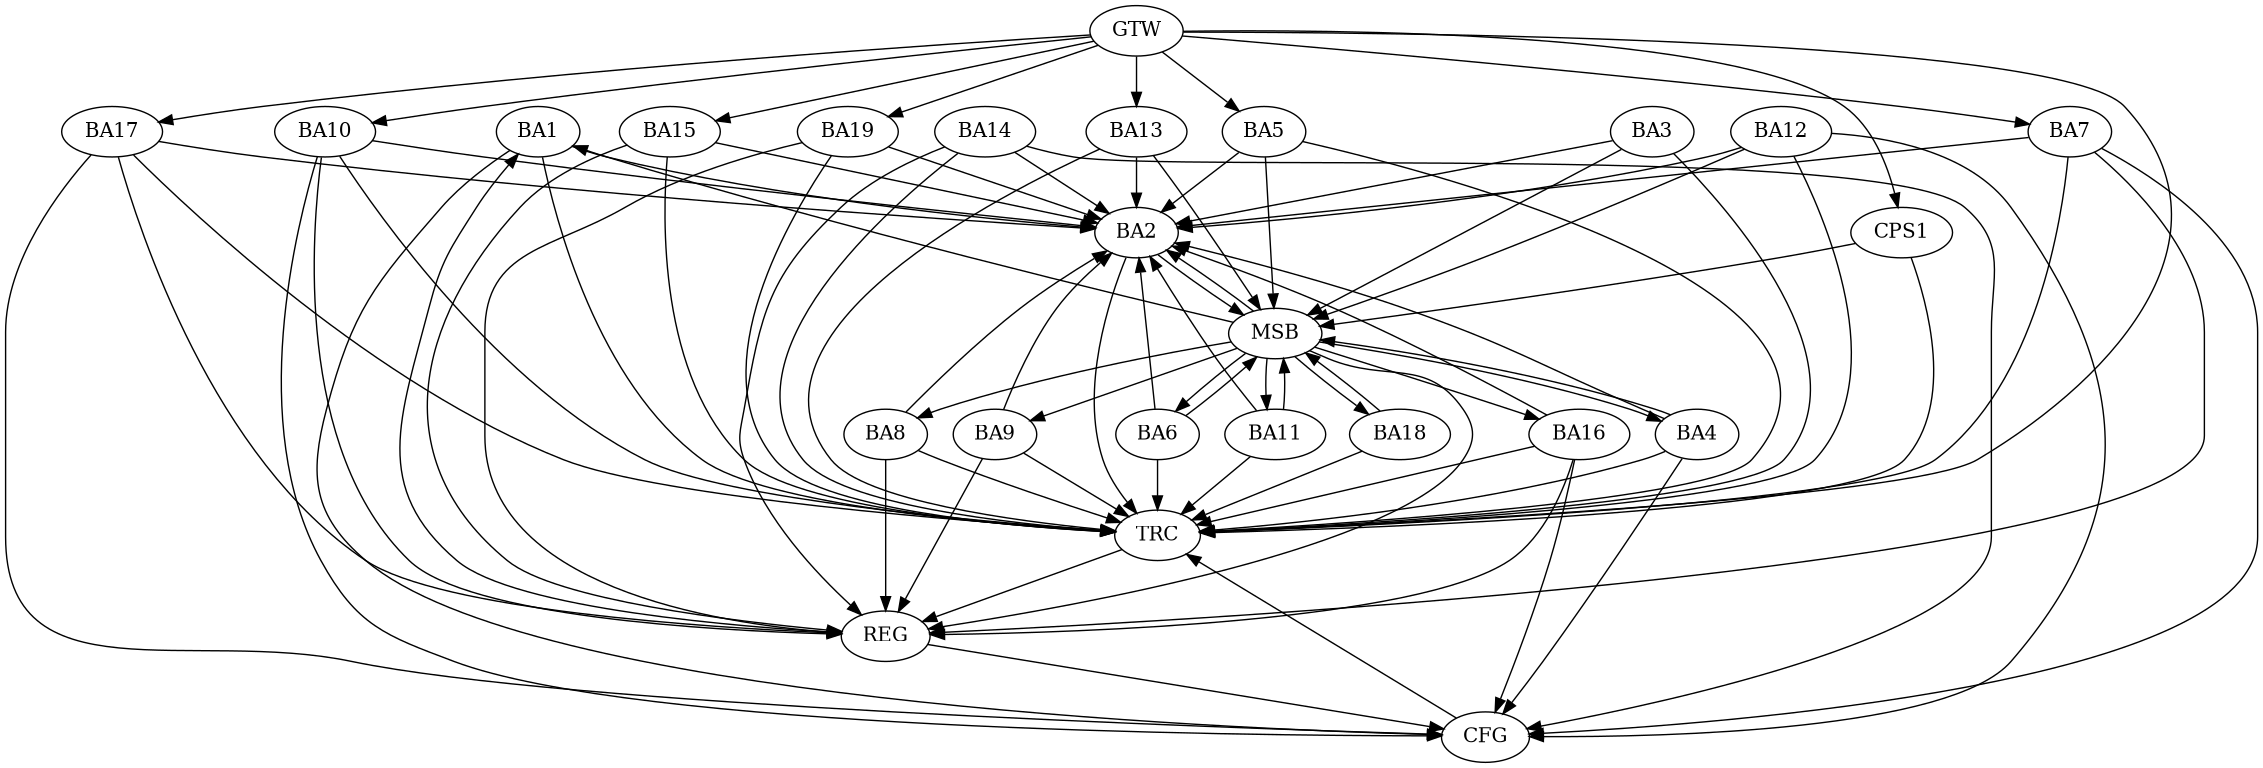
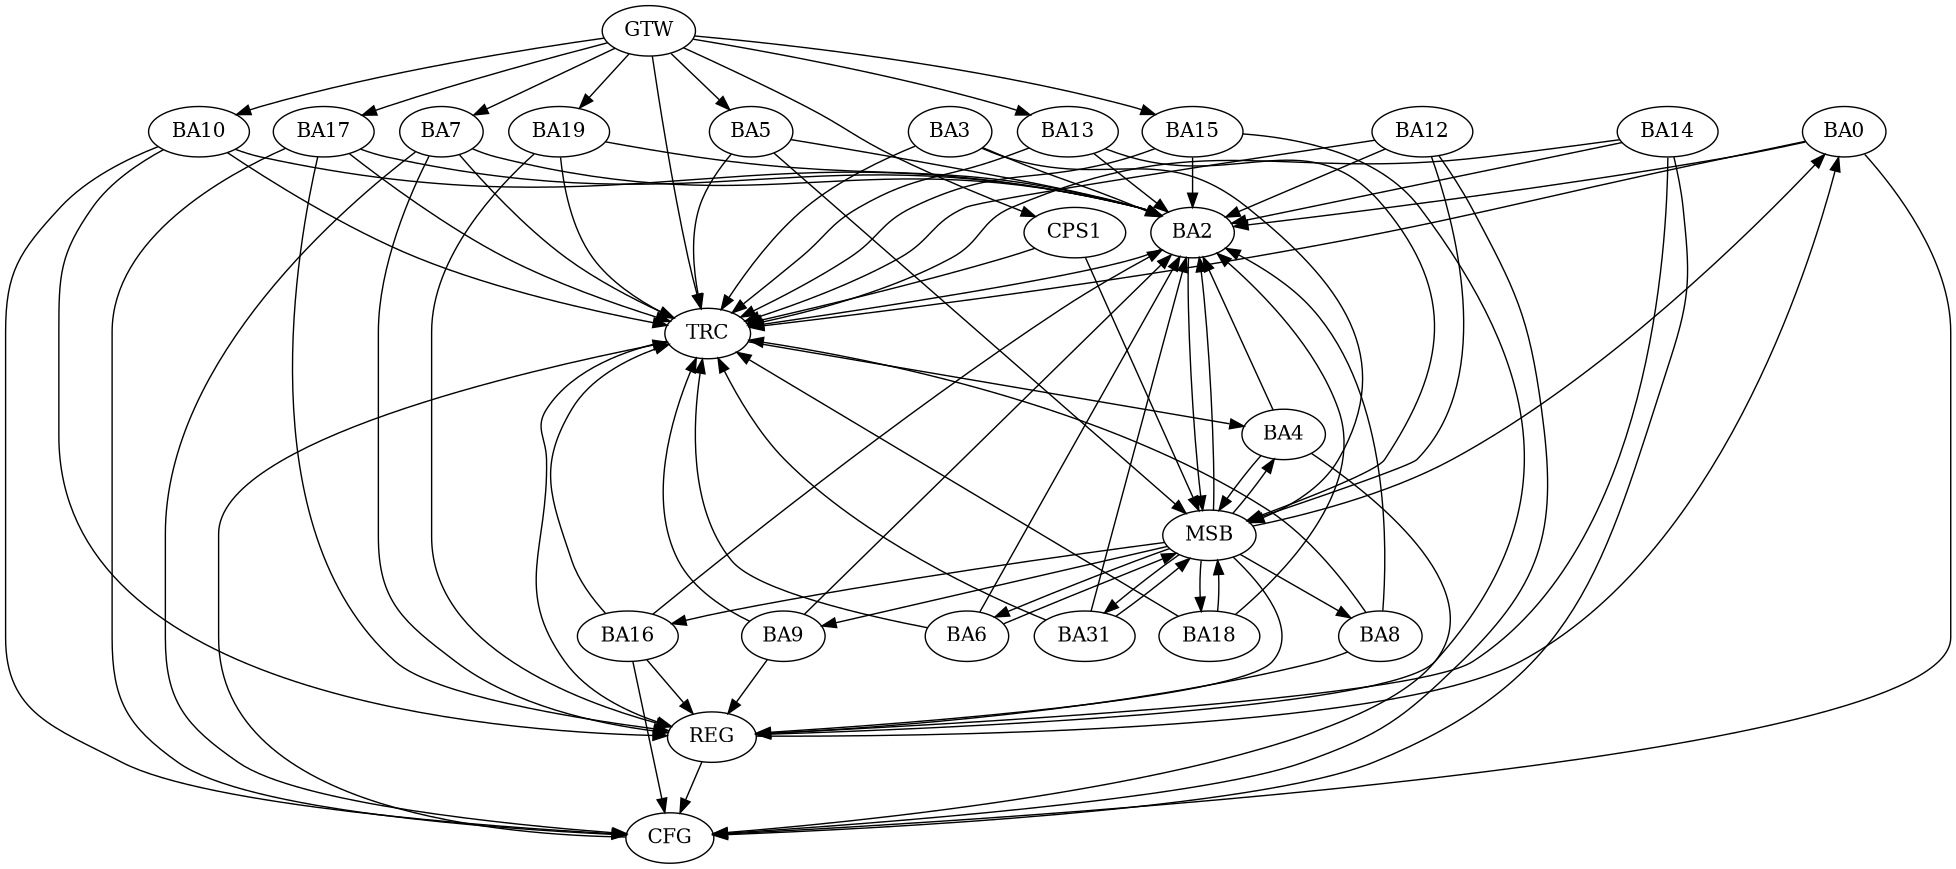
(538, 132) -> (1844, 132)
none -> (1342, 427)
(1275, 434) -> (1085, 636)
(1442, 503) -> (1001, 385)
